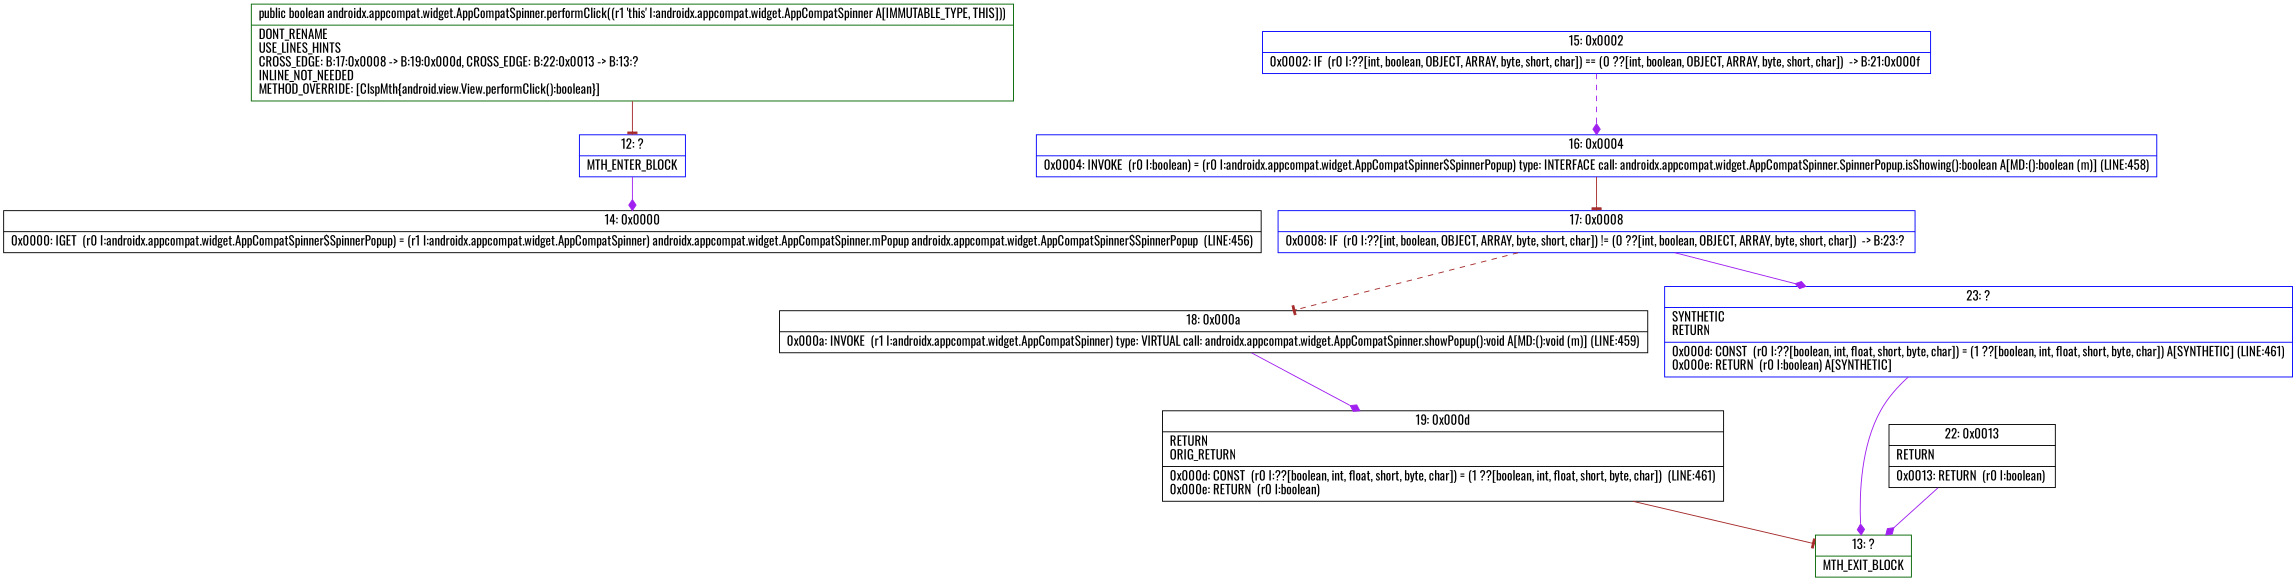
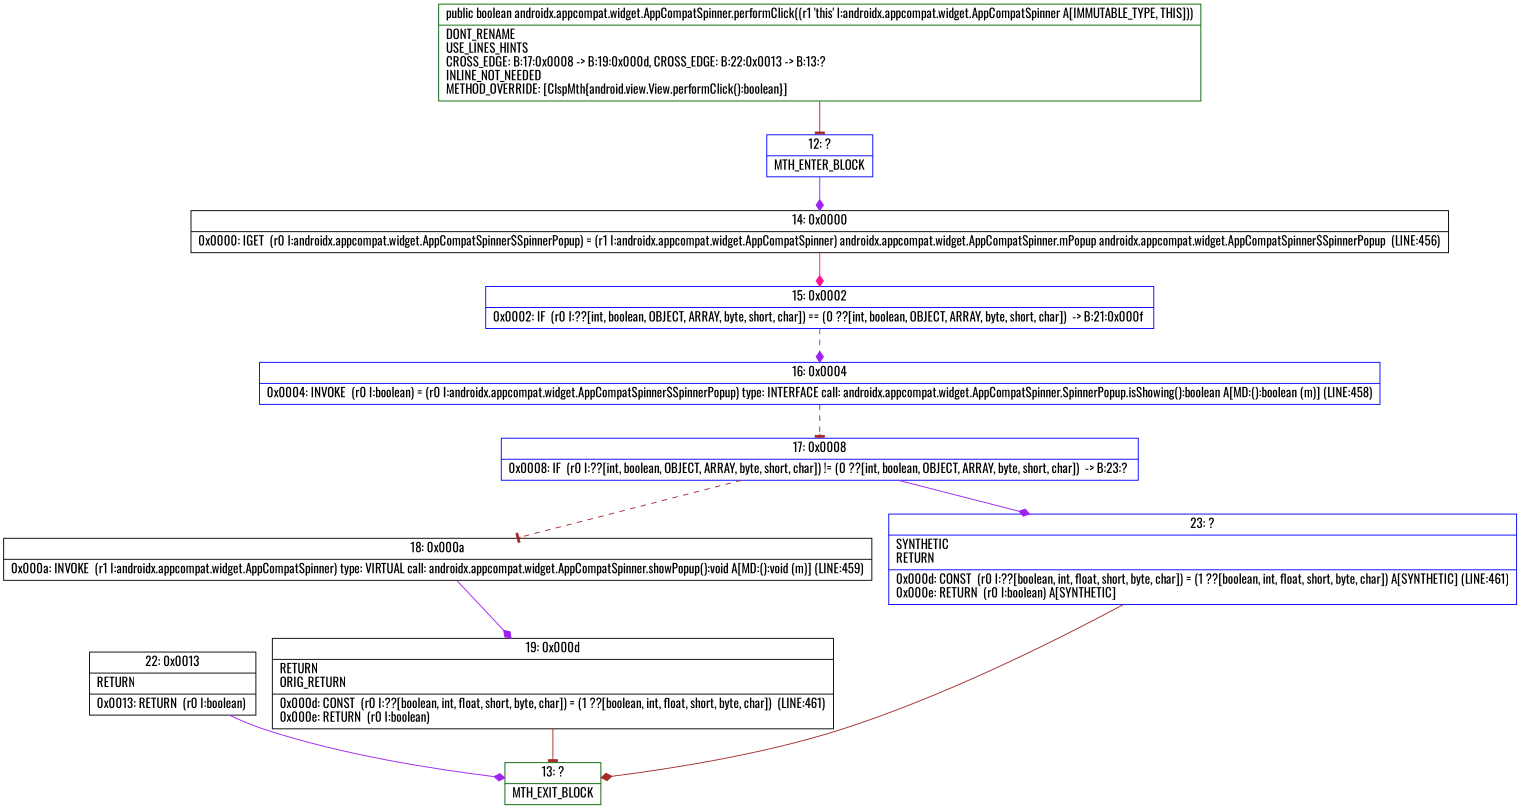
(1597, 191) -> (820, 419)
none -> (820, 264)
(1868, 444) -> (877, 717)
